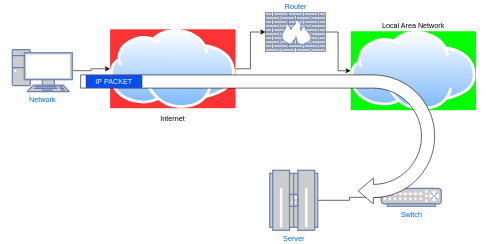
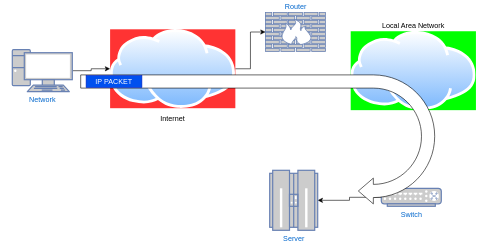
(340, 71) -> none
(321, 200) -> (323, 200)
